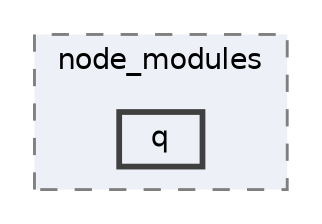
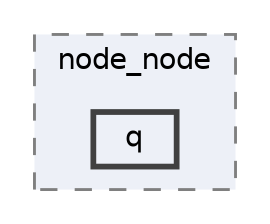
(161, 62) -> (135, 62)
